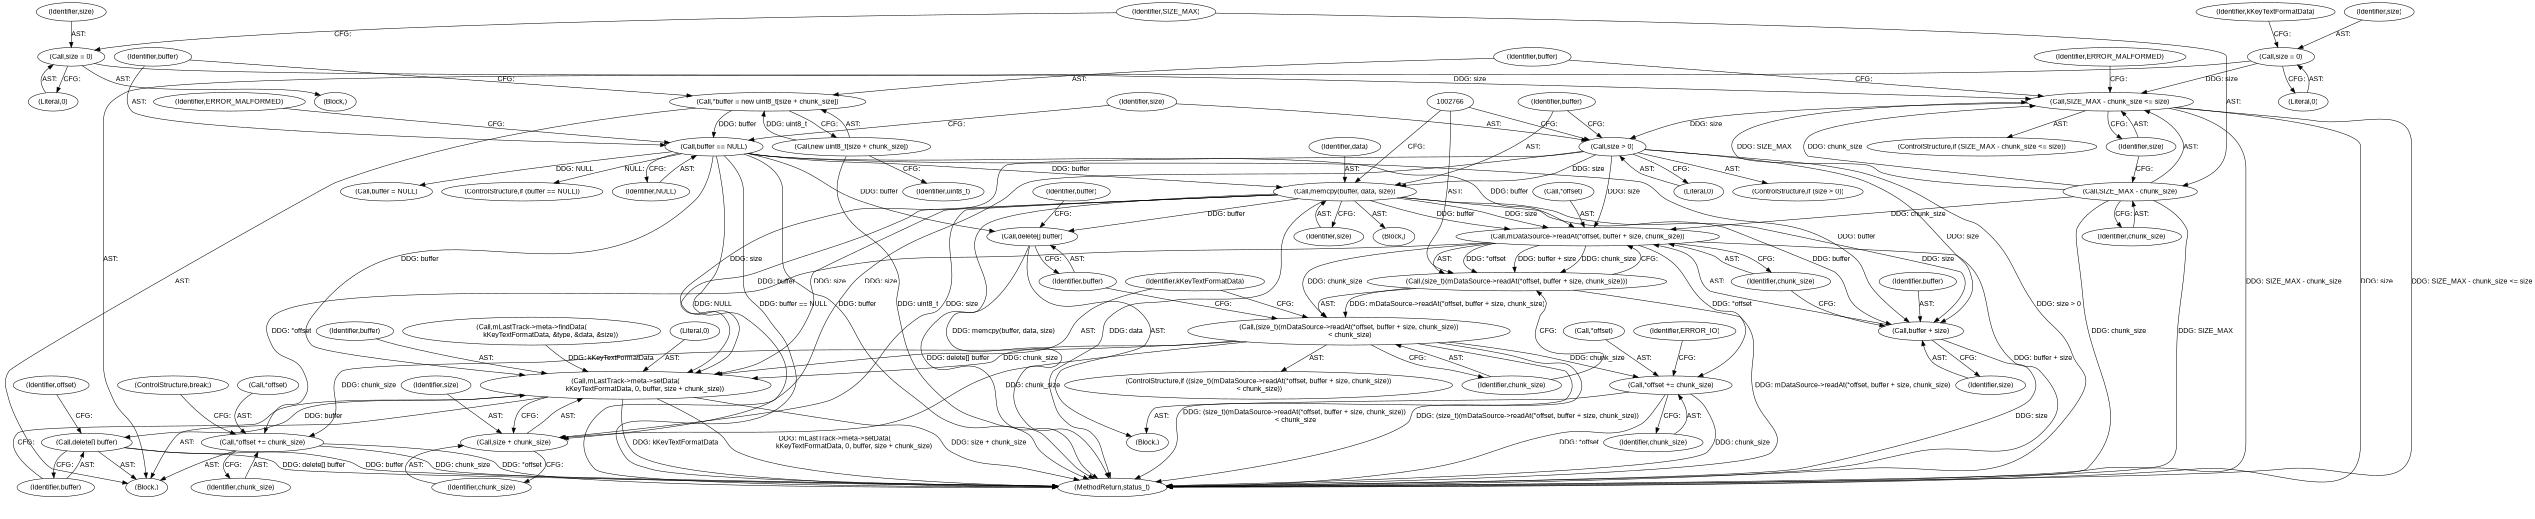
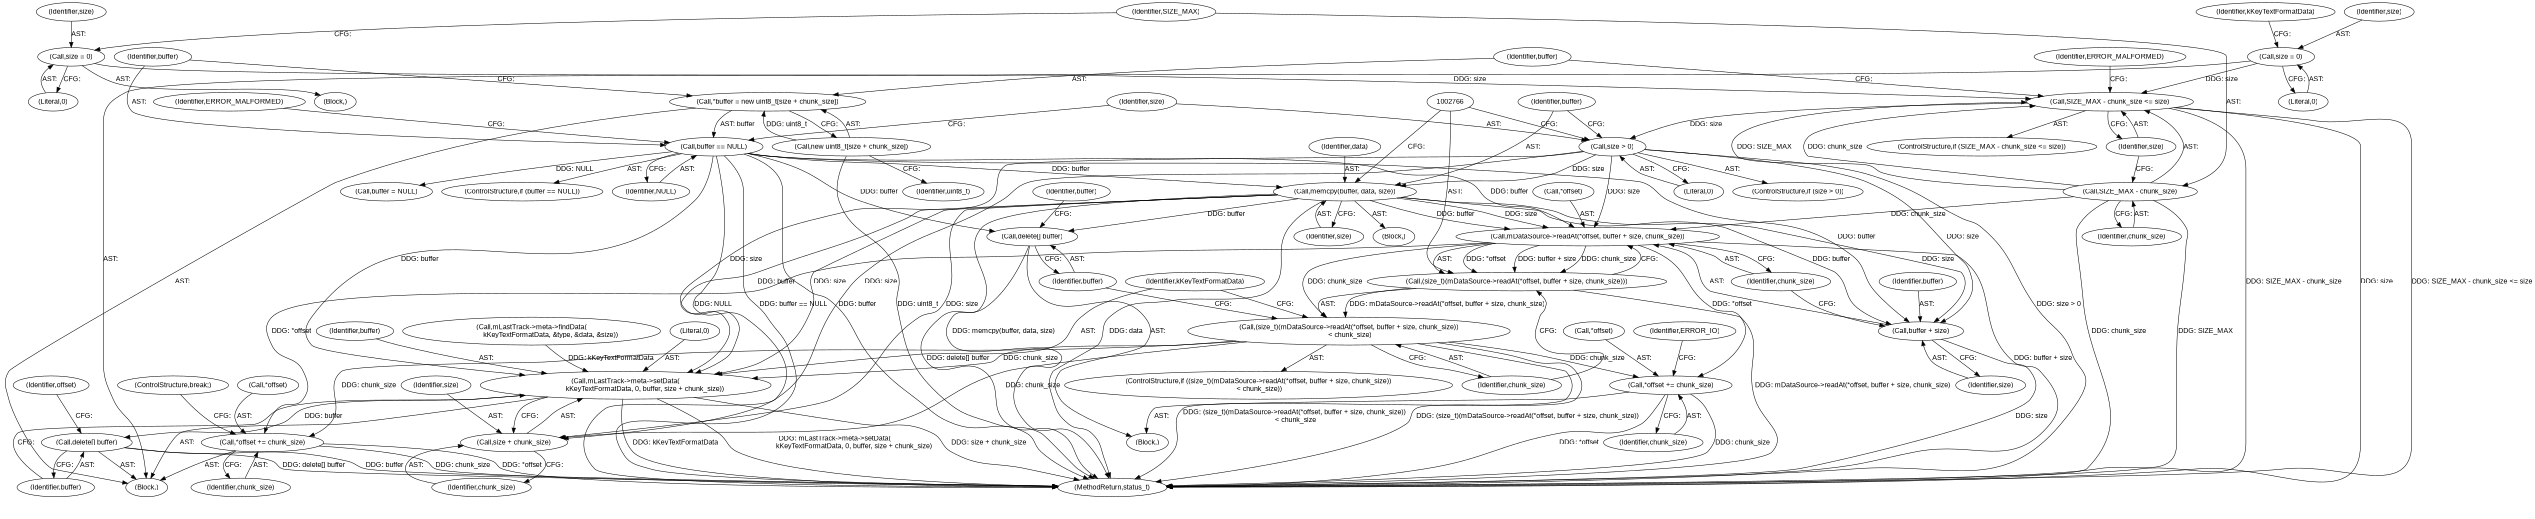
(737, 124) -> (737, 124)
(636, 169) -> (636, 169)
